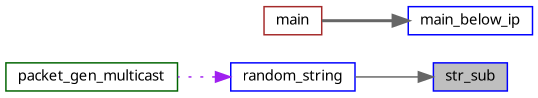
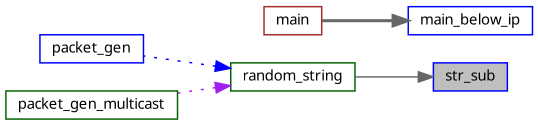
none -> (92, 49)
(293, 77) -> (293, 77)
